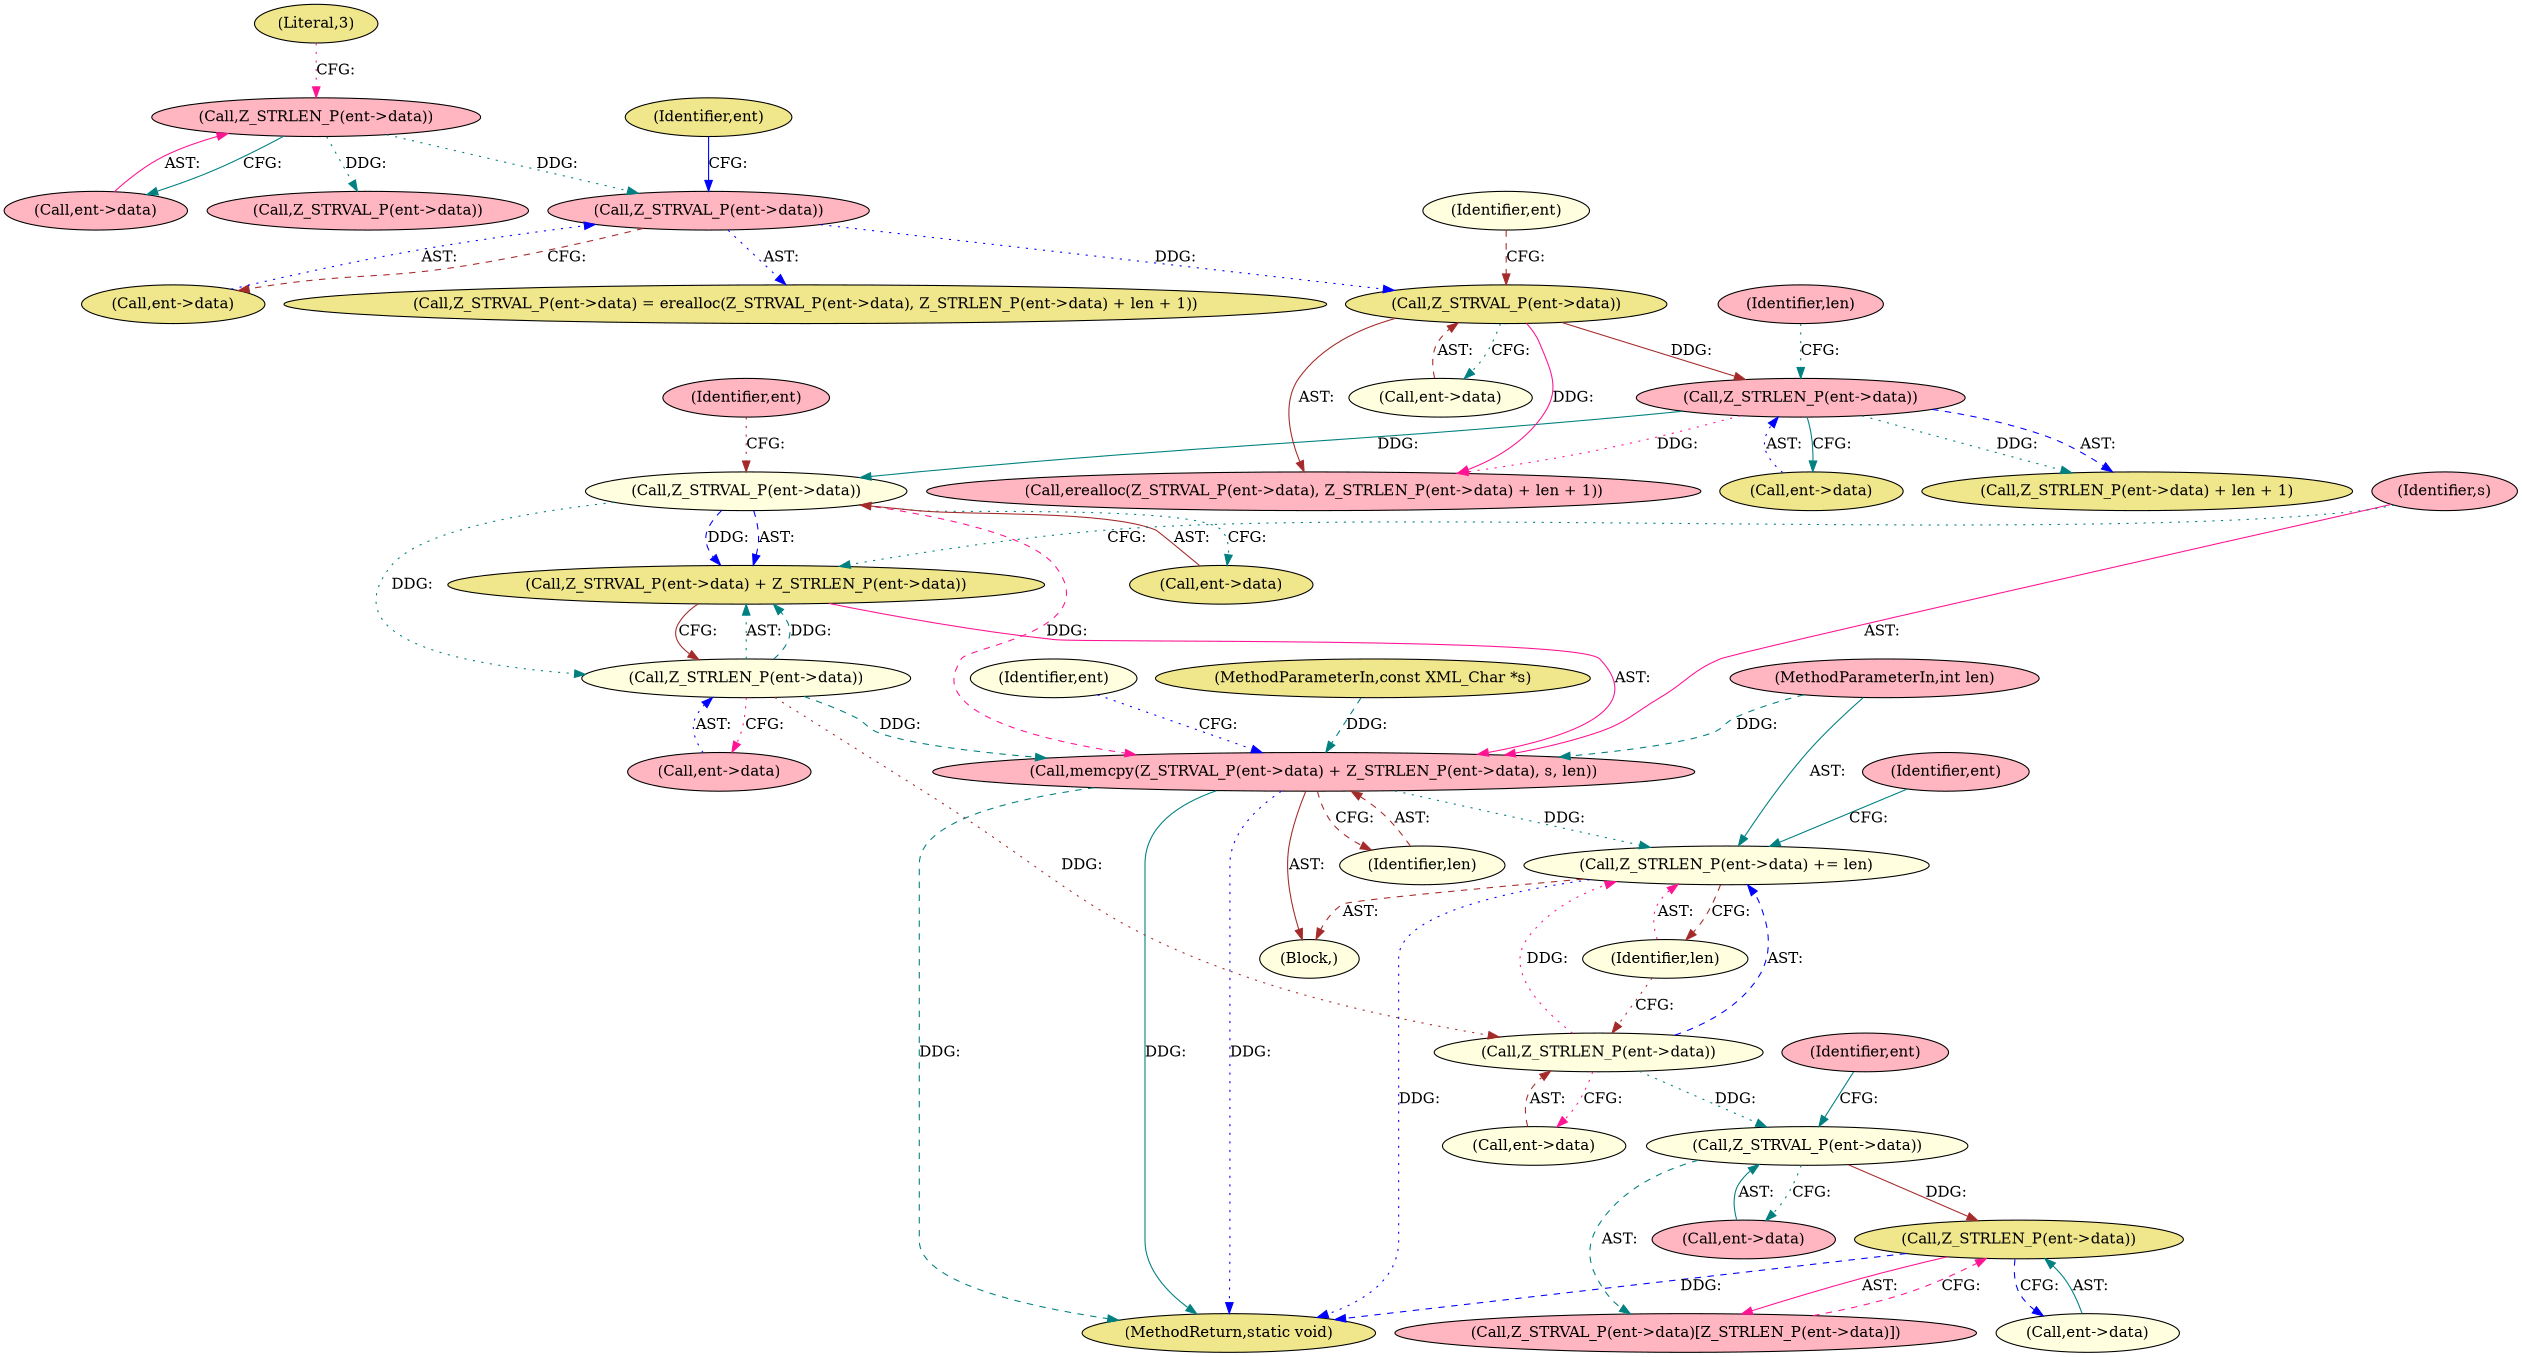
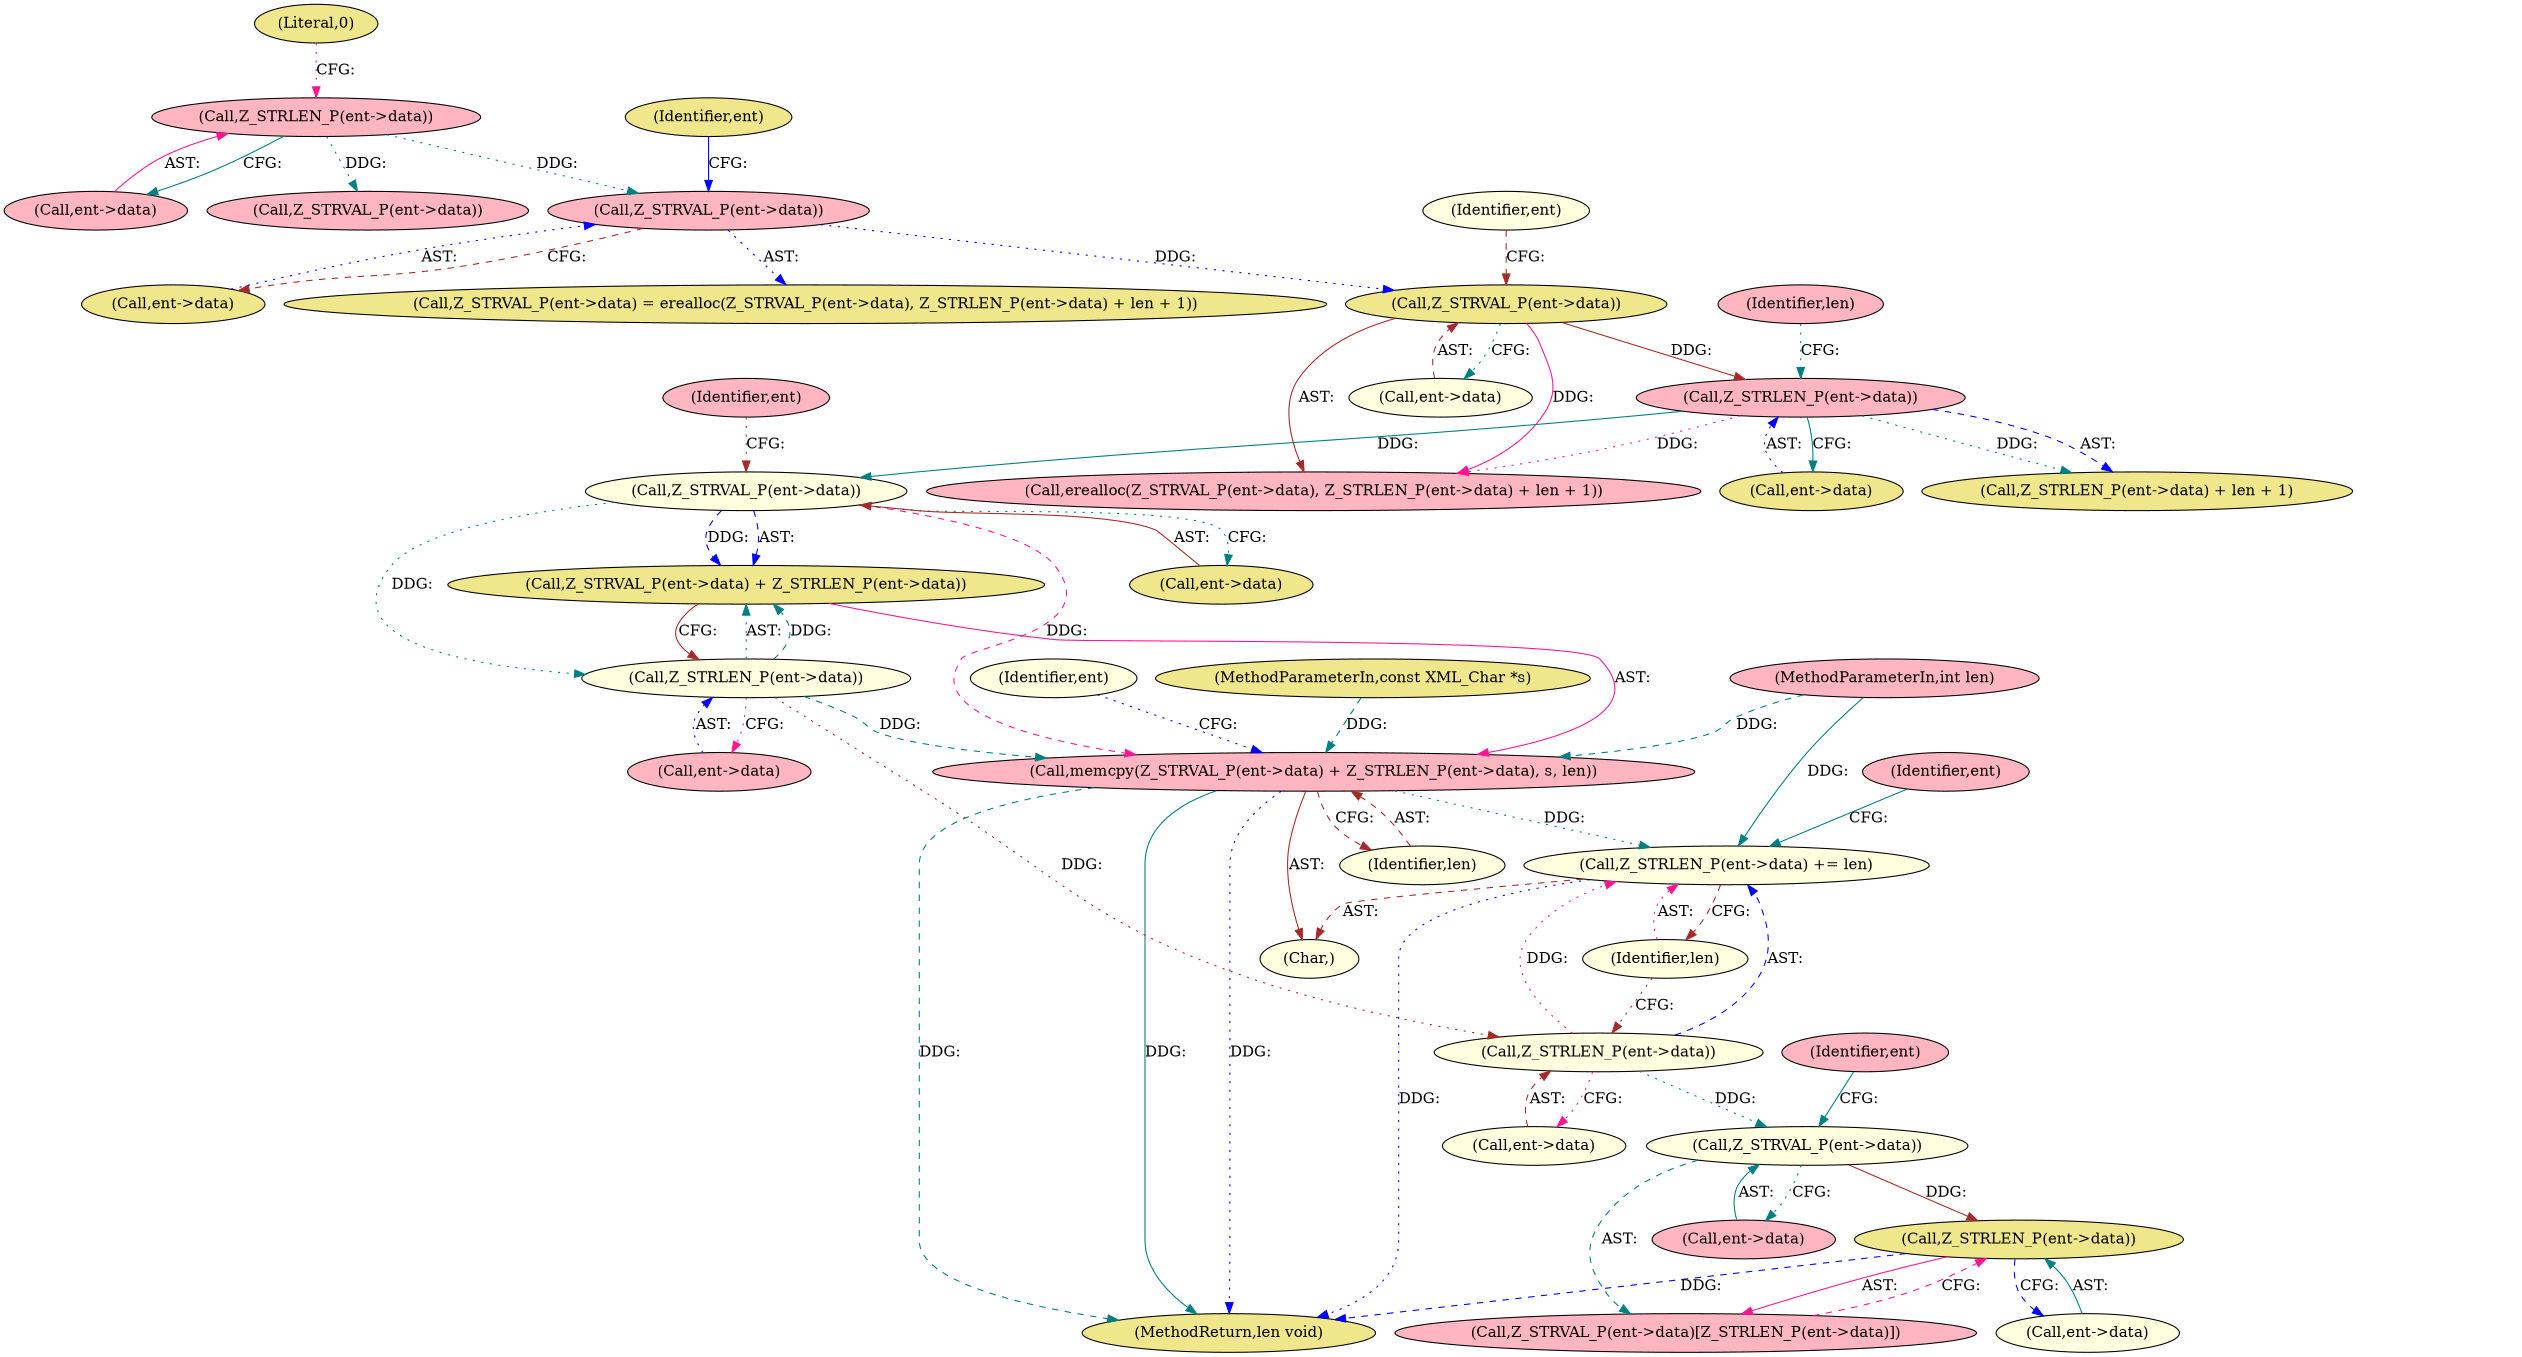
(316, 24) -> (316, 24)
(2445, 491) -> none
(1830, 772) -> (1830, 772)
(1309, 959) -> (1309, 959)
(1229, 1333) -> (1229, 1333)
